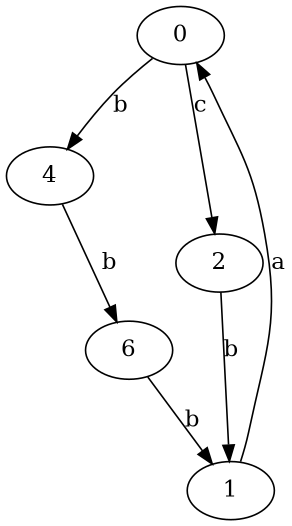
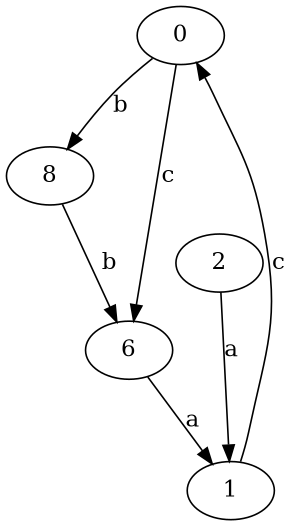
(199, 141) -> (156, 185)
(50, 176) -> (50, 176)
(278, 263) -> (278, 263)
(232, 350) -> (232, 350)
(193, 420) -> (193, 420)
